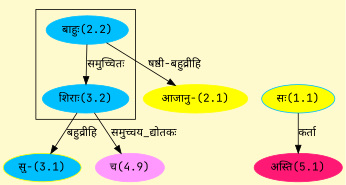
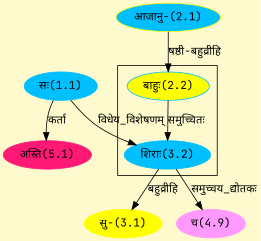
(87, 30) -> (168, 86)
(141, 64) -> (168, 48)
(196, 99) -> (168, 17)
(298, 99) -> (61, 86)
none -> (97, 125)
(42, 168) -> (123, 224)
